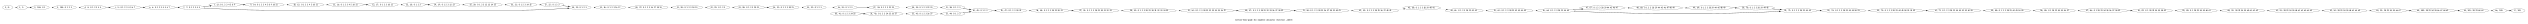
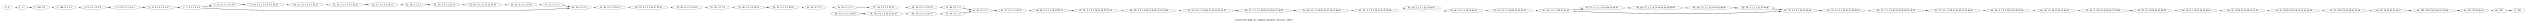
(1442, 9) -> (1421, 11)
